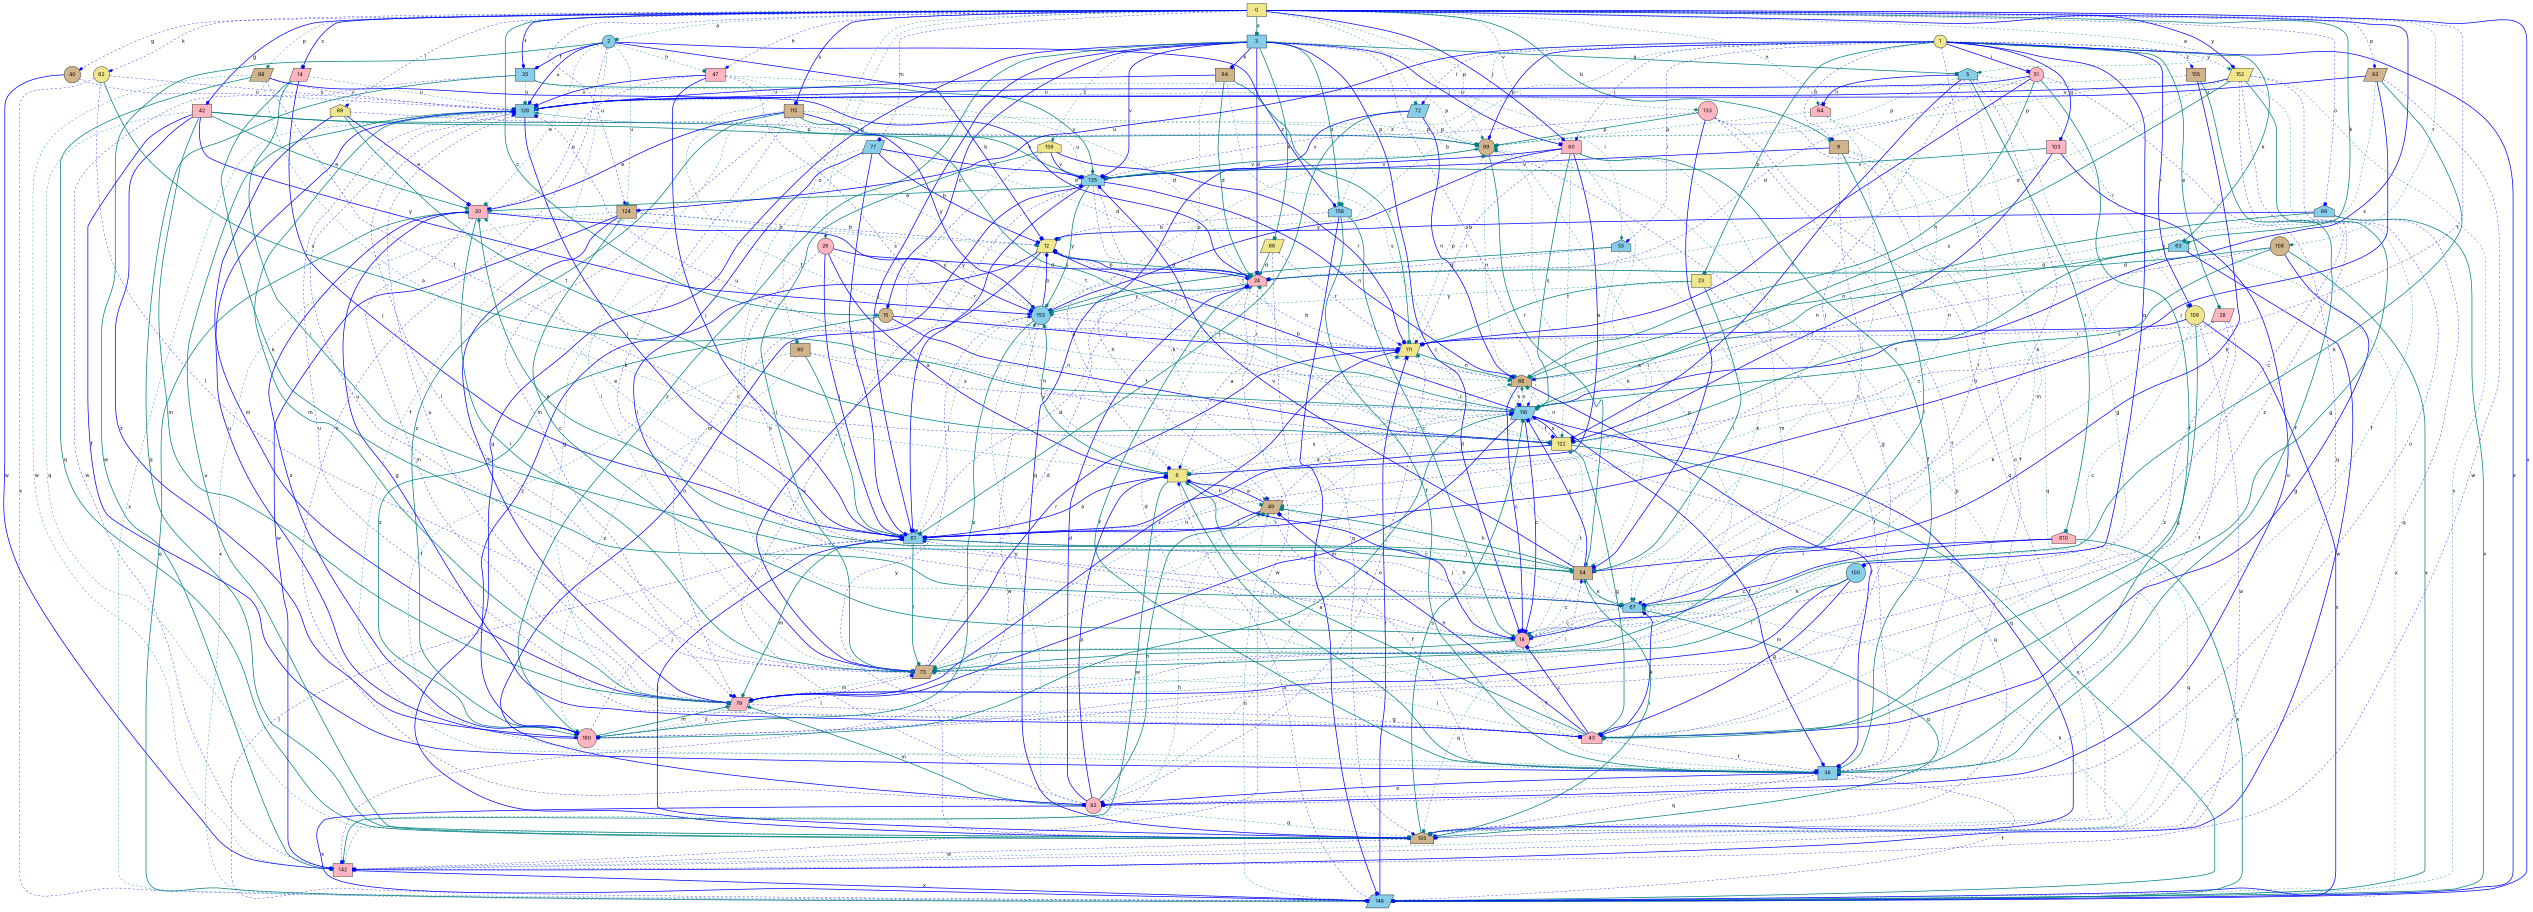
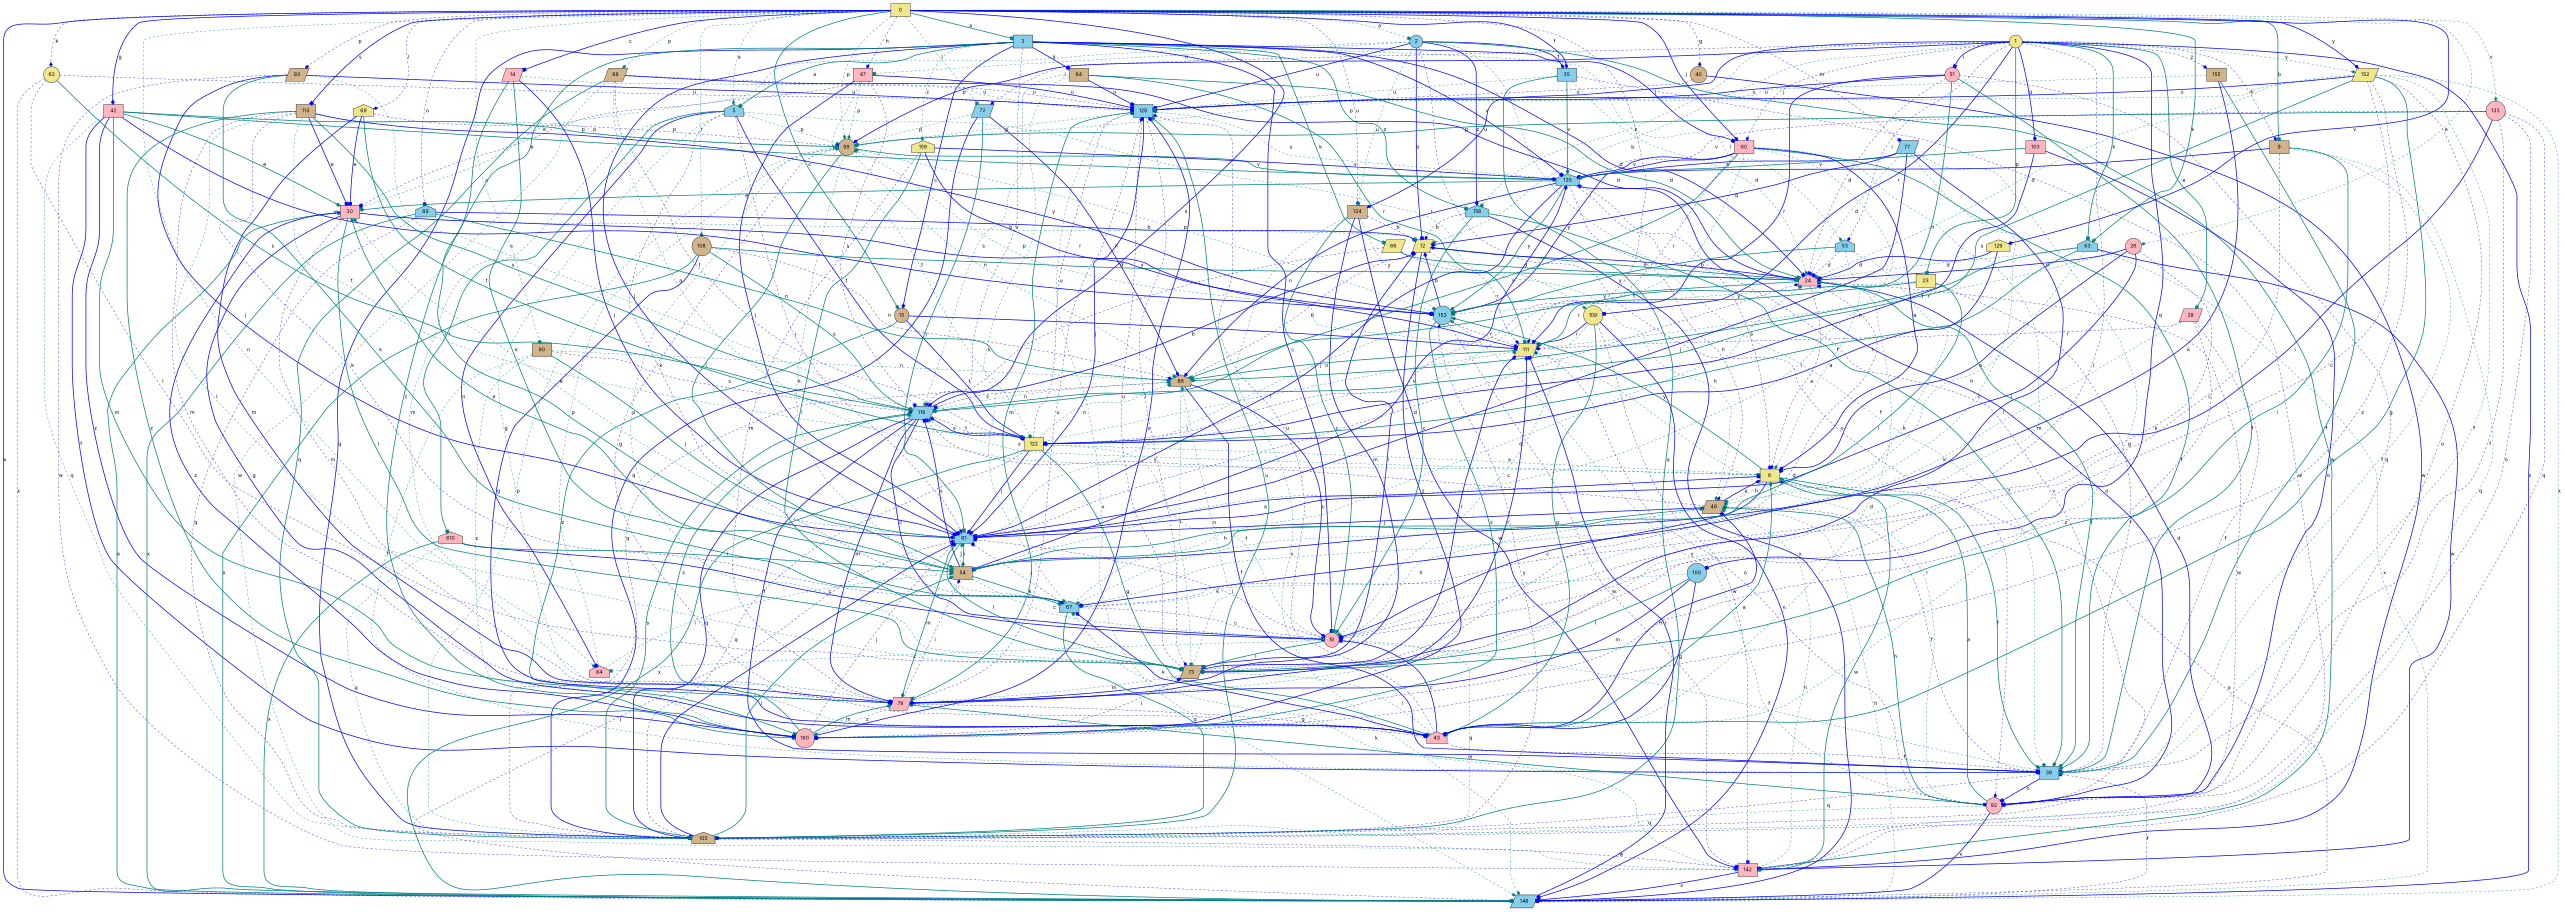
(849, 130) -> (2446, 130)
none -> (1998, 246)
(1243, 281) -> (1620, 281)
(1865, 436) -> (1022, 650)
(1812, 551) -> (706, 555)
(1082, 620) -> (1967, 590)
